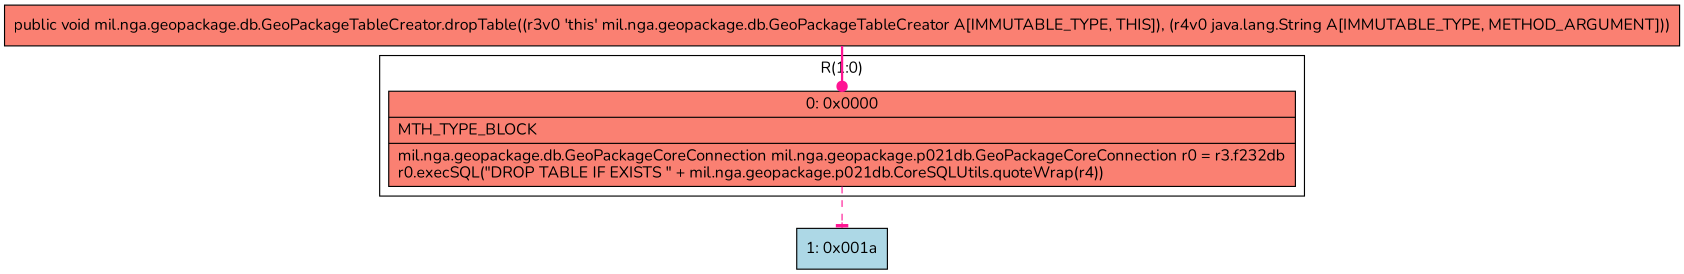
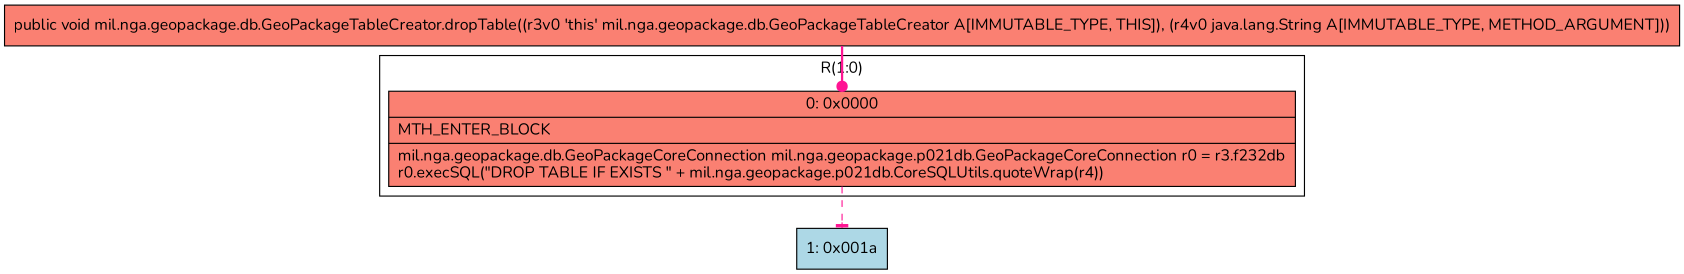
(468, 130) -> (475, 130)
